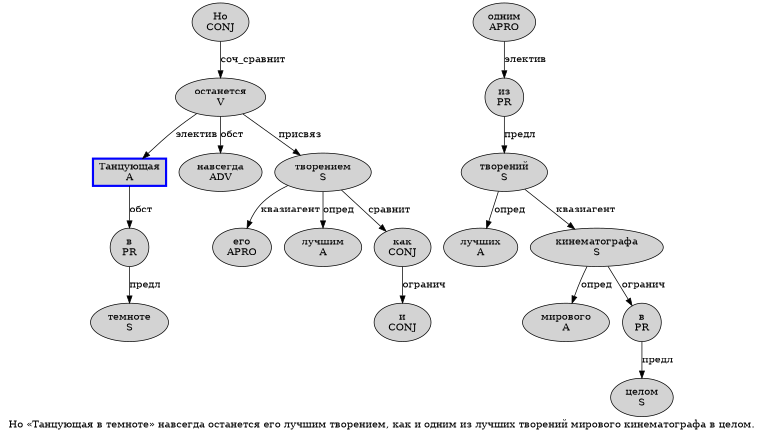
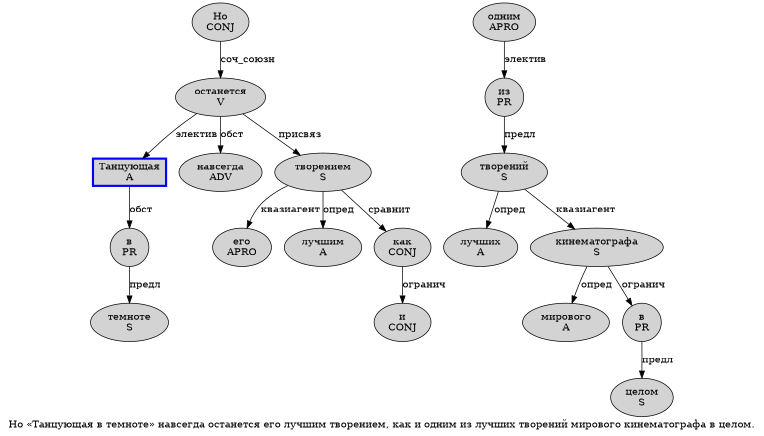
(253, 60) -> (248, 60)
